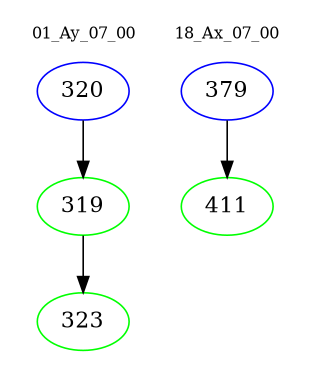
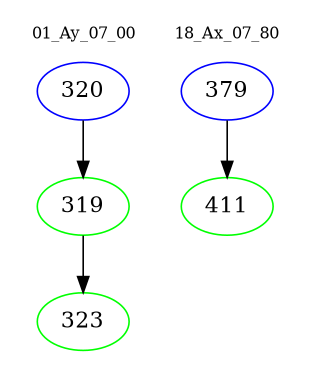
(227, 34) -> (227, 34)
